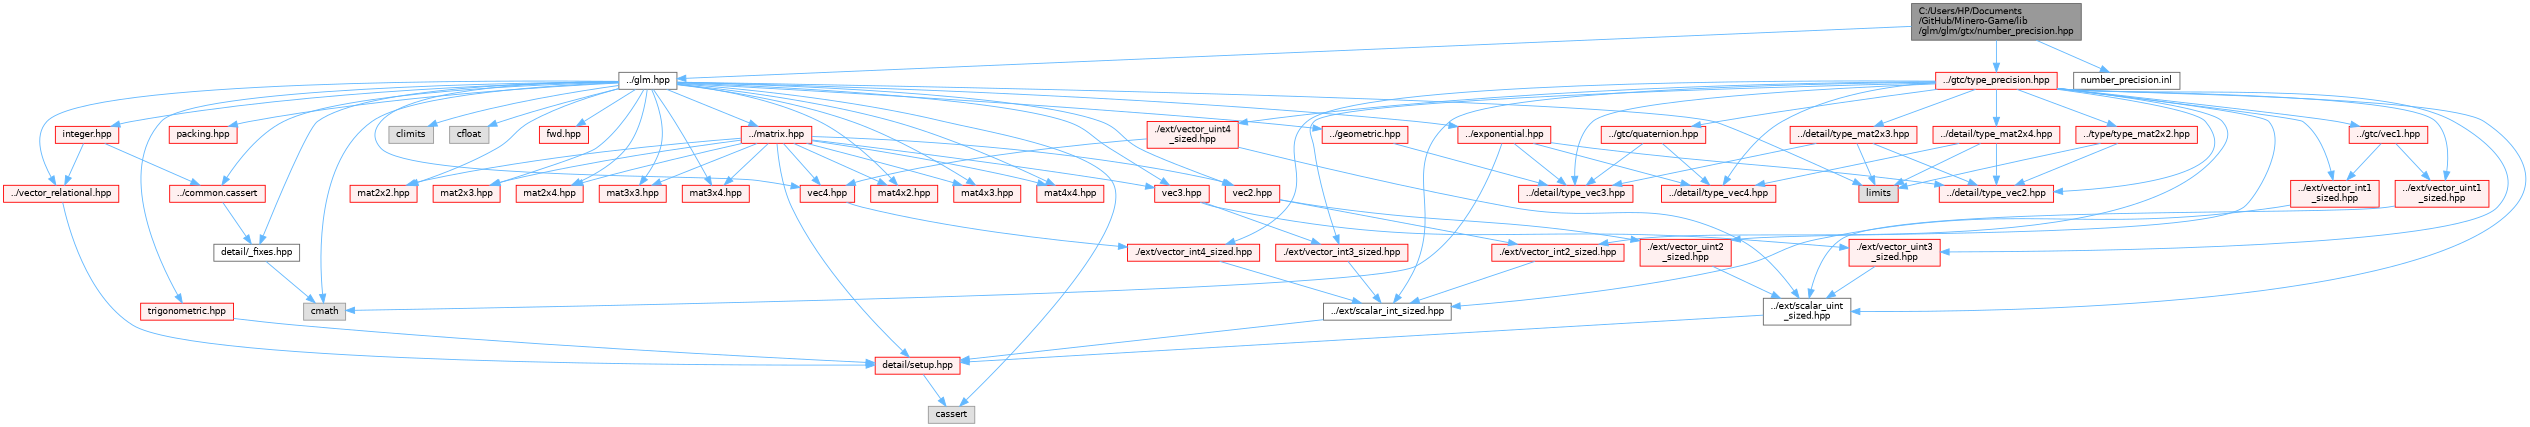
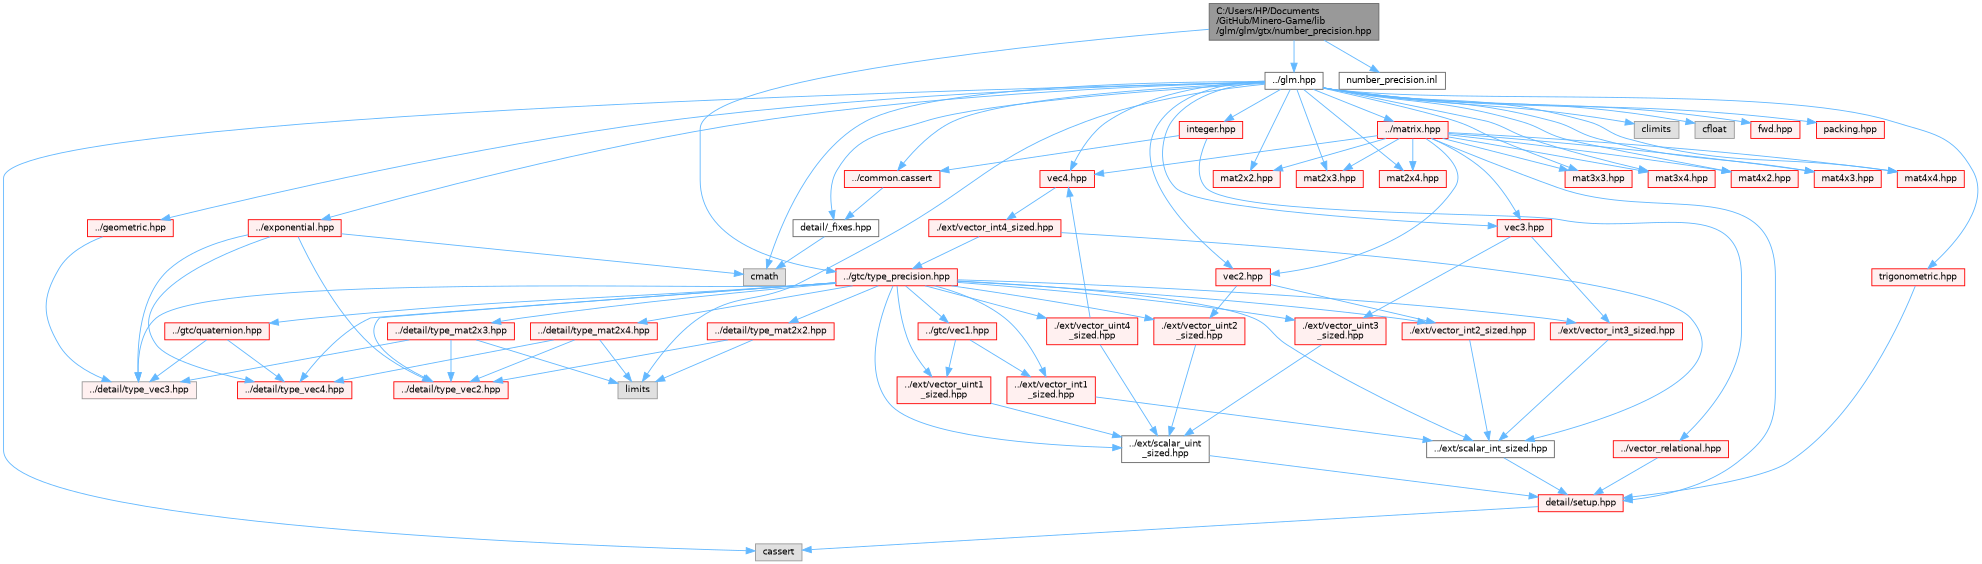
(301, 85) -> none
(1542, 88) -> (950, 251)
(2137, 135) -> (771, 331)
(1576, 194) -> (139, 390)
(1879, 194) -> (638, 390)
